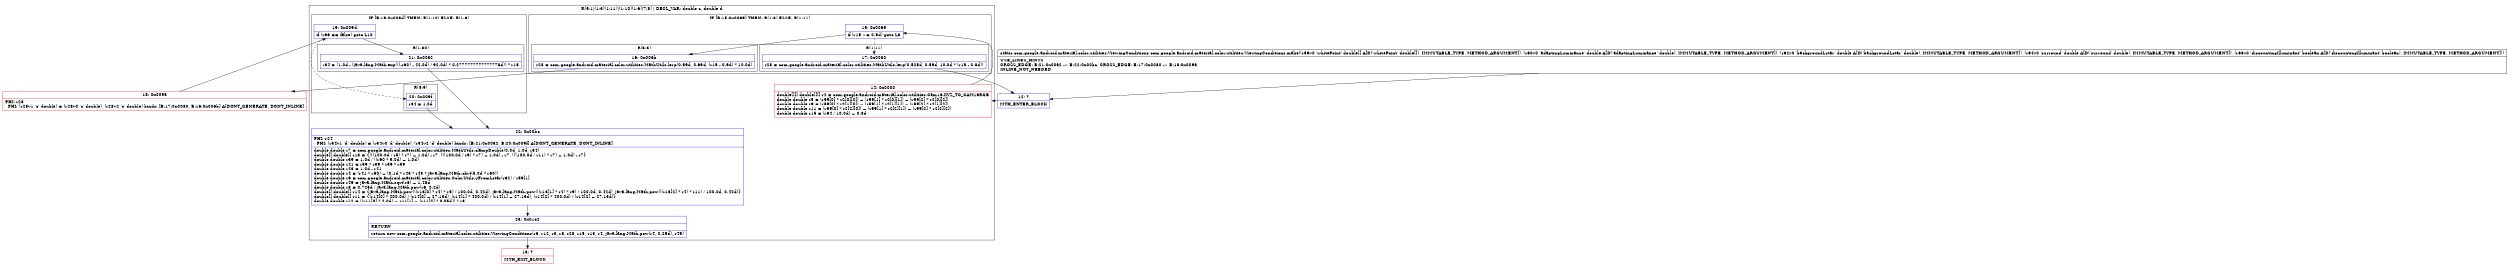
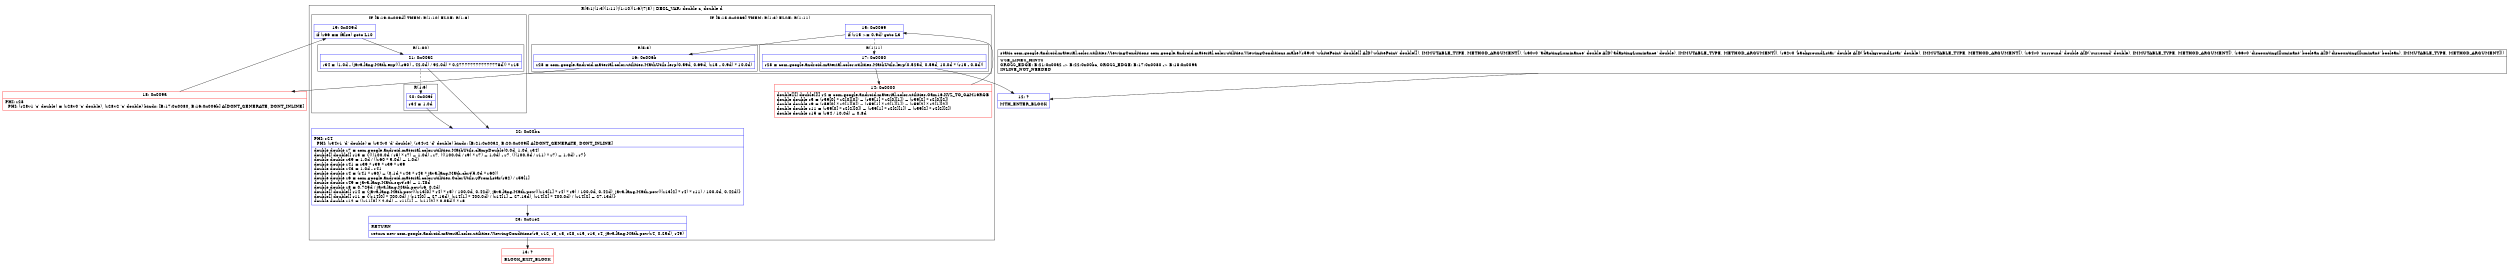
(339, 86) -> (421, 80)
(421, 88) -> (421, 88)
(997, 101) -> (877, 76)
(525, 260) -> (528, 260)
